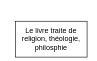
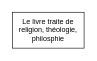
(51, 39) -> (48, 30)
